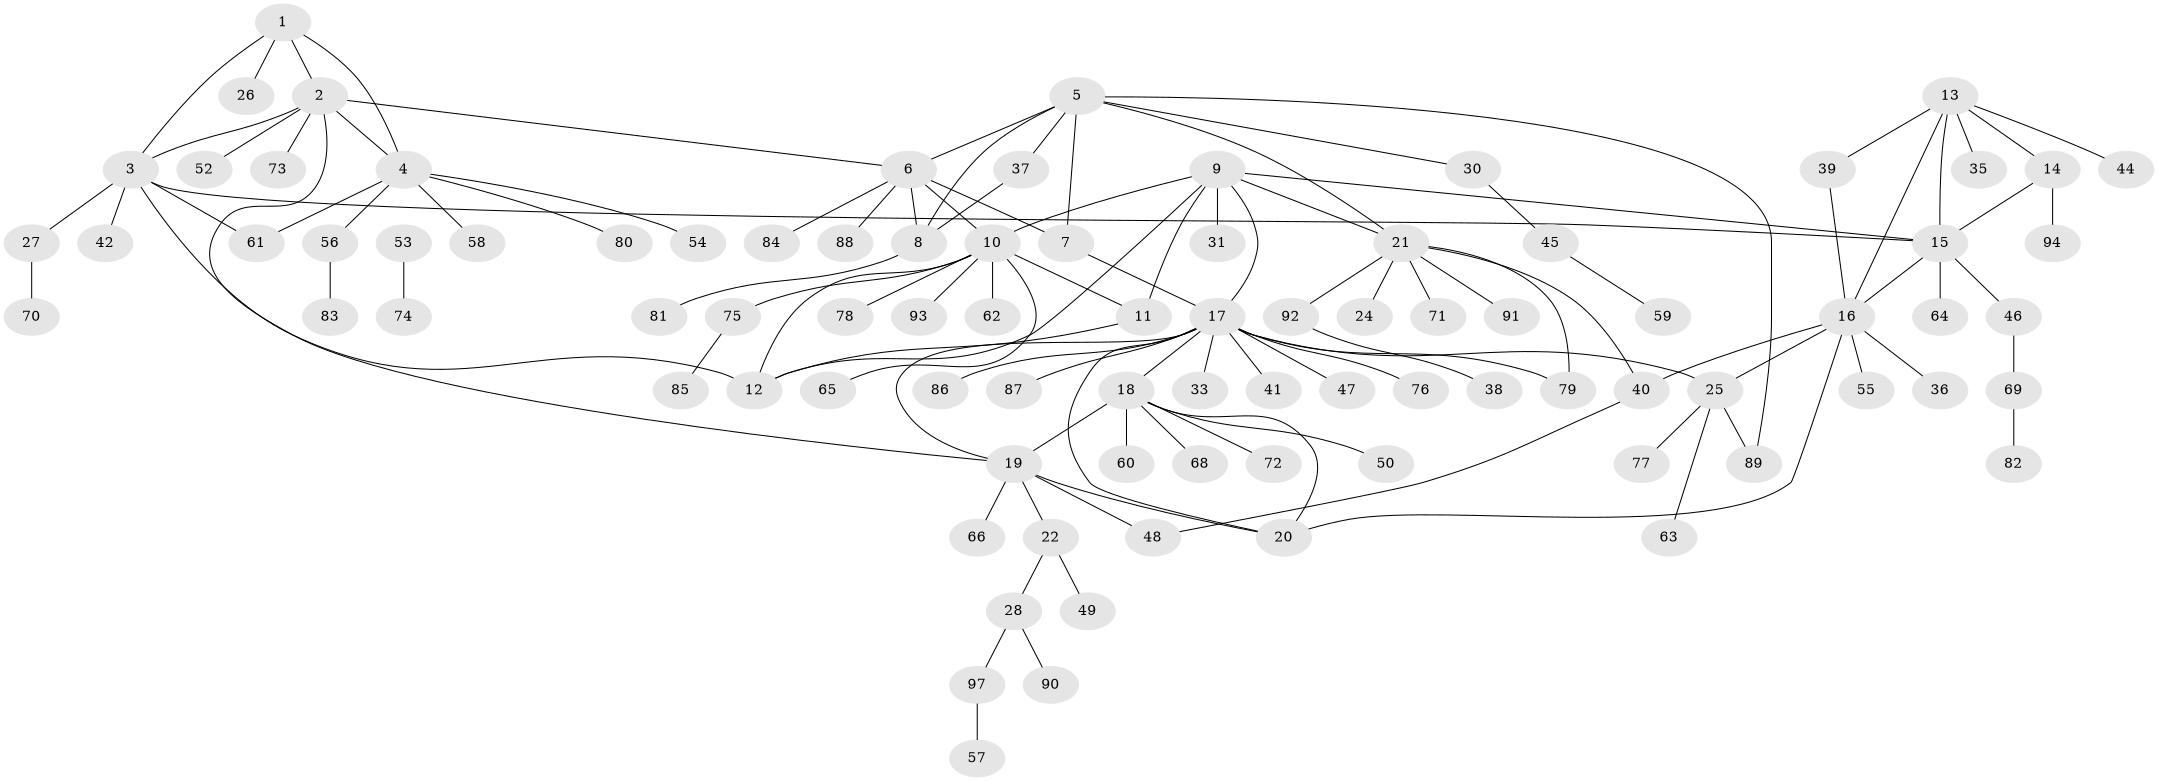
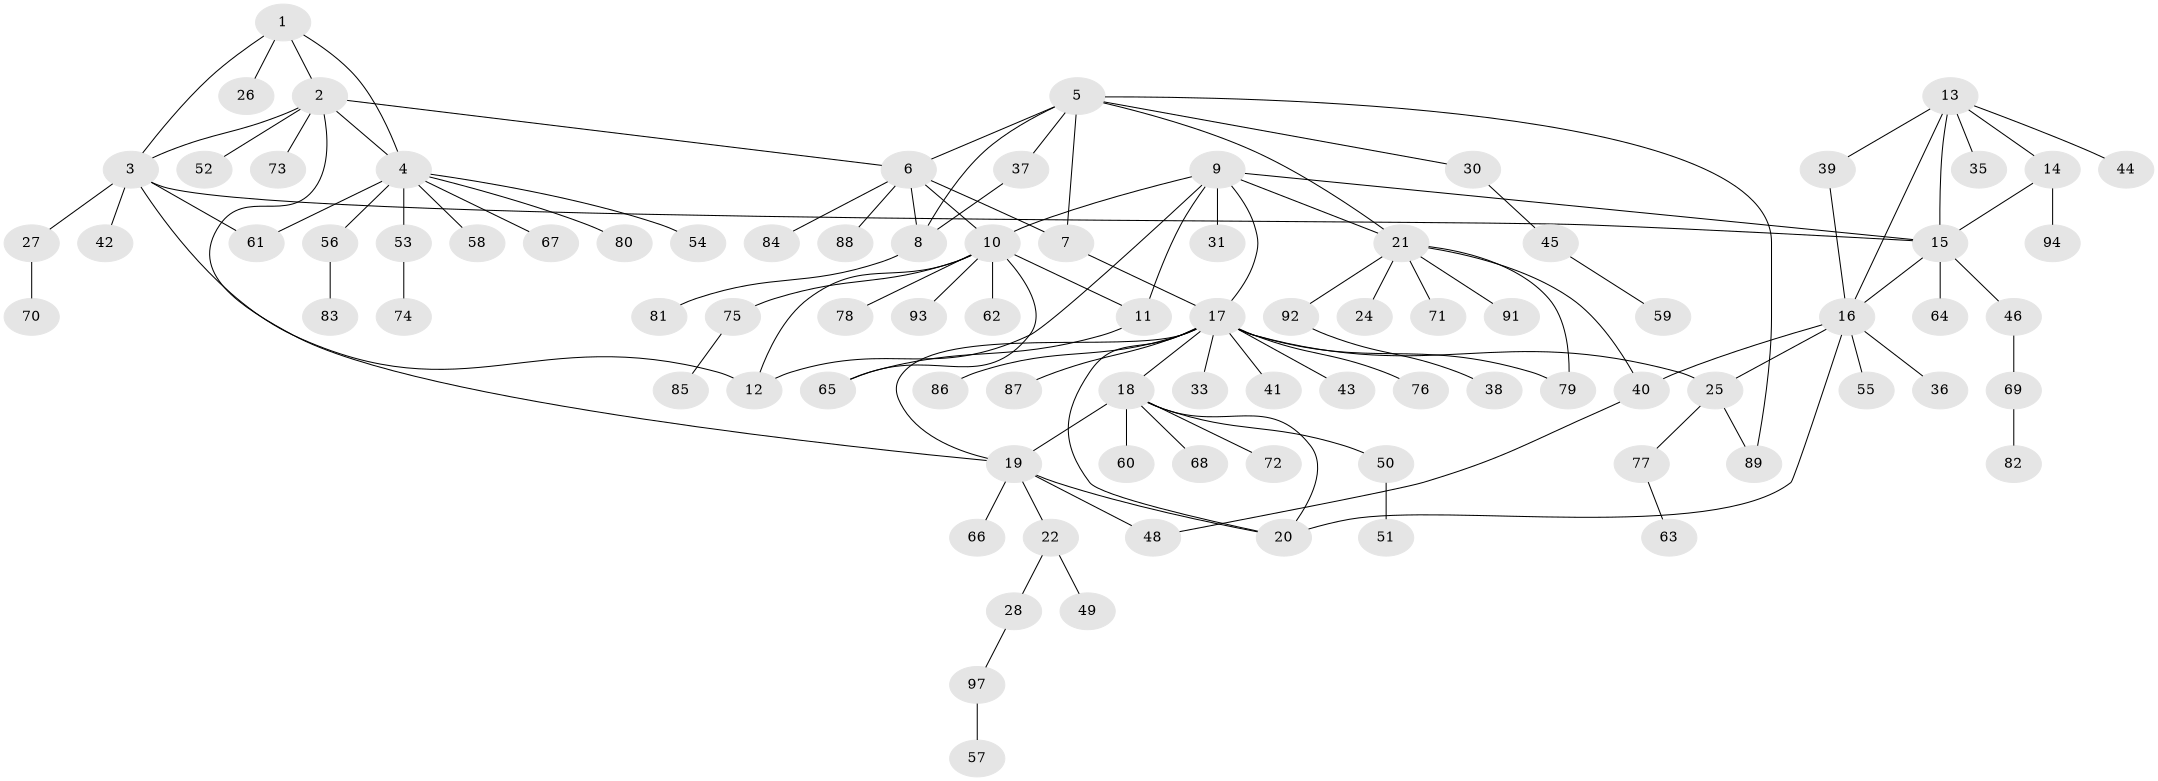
none -> (404, 200)
none -> (551, 243)
(929, 348) -> (1027, 350)
(1347, 390) -> (1347, 390)
(1692, 464) -> (1655, 501)
none -> (1386, 538)
(1051, 685) -> none
